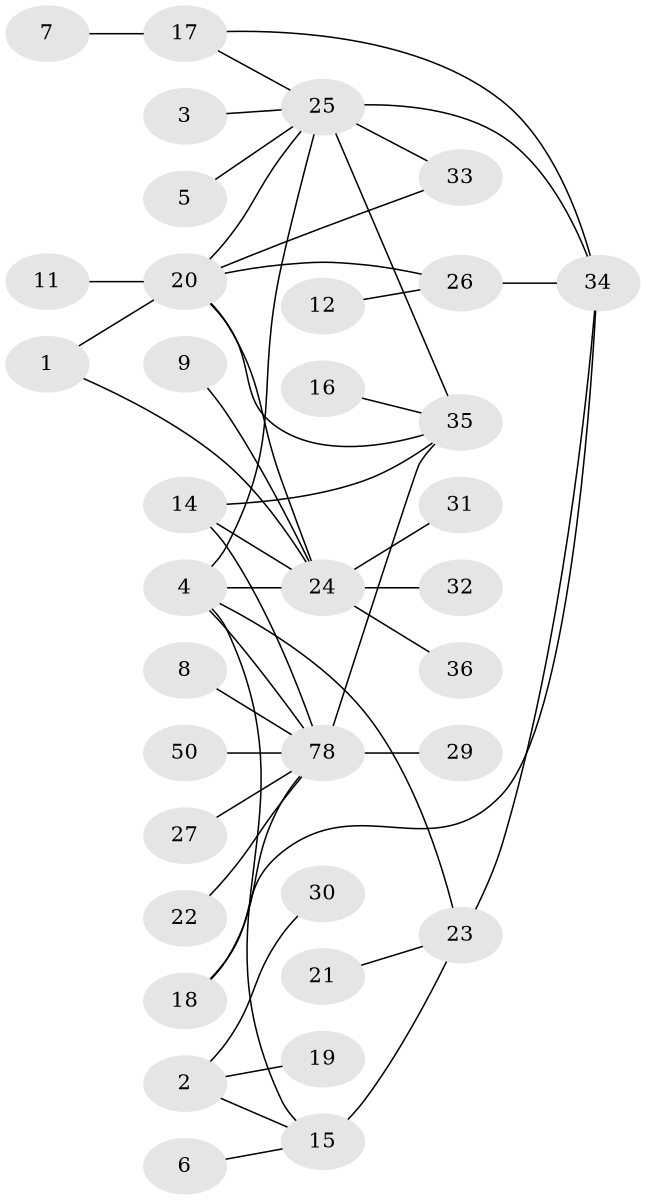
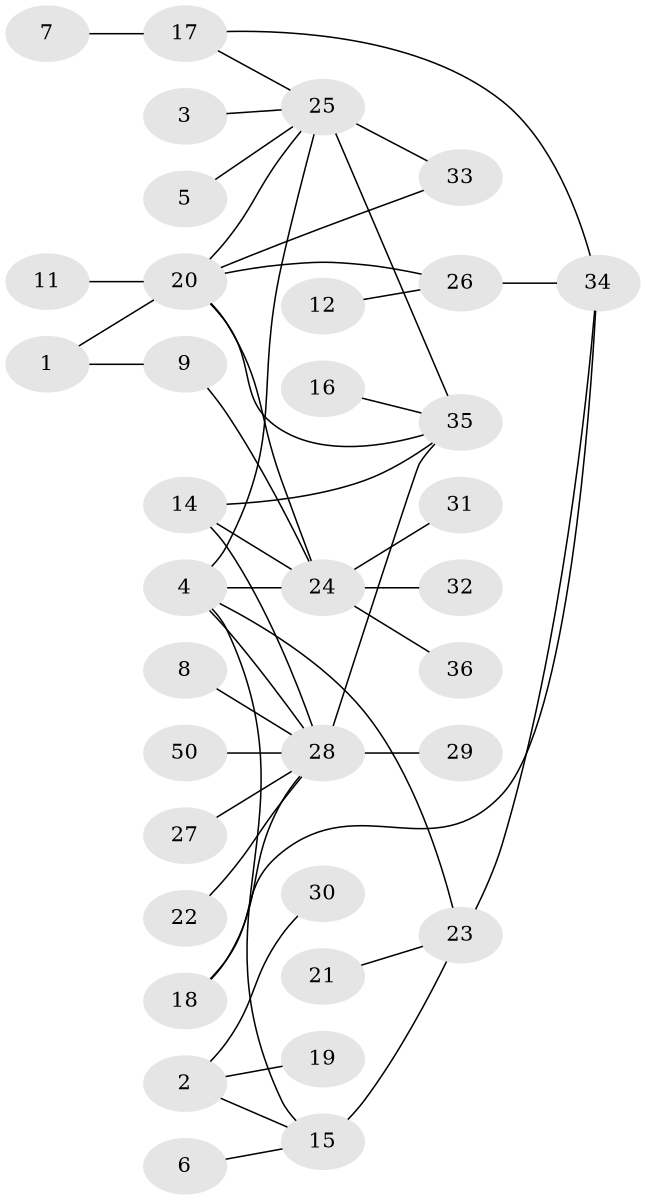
(505, 138) -> none
(211, 451) -> (117, 364)
(323, 753) -> (323, 753)
